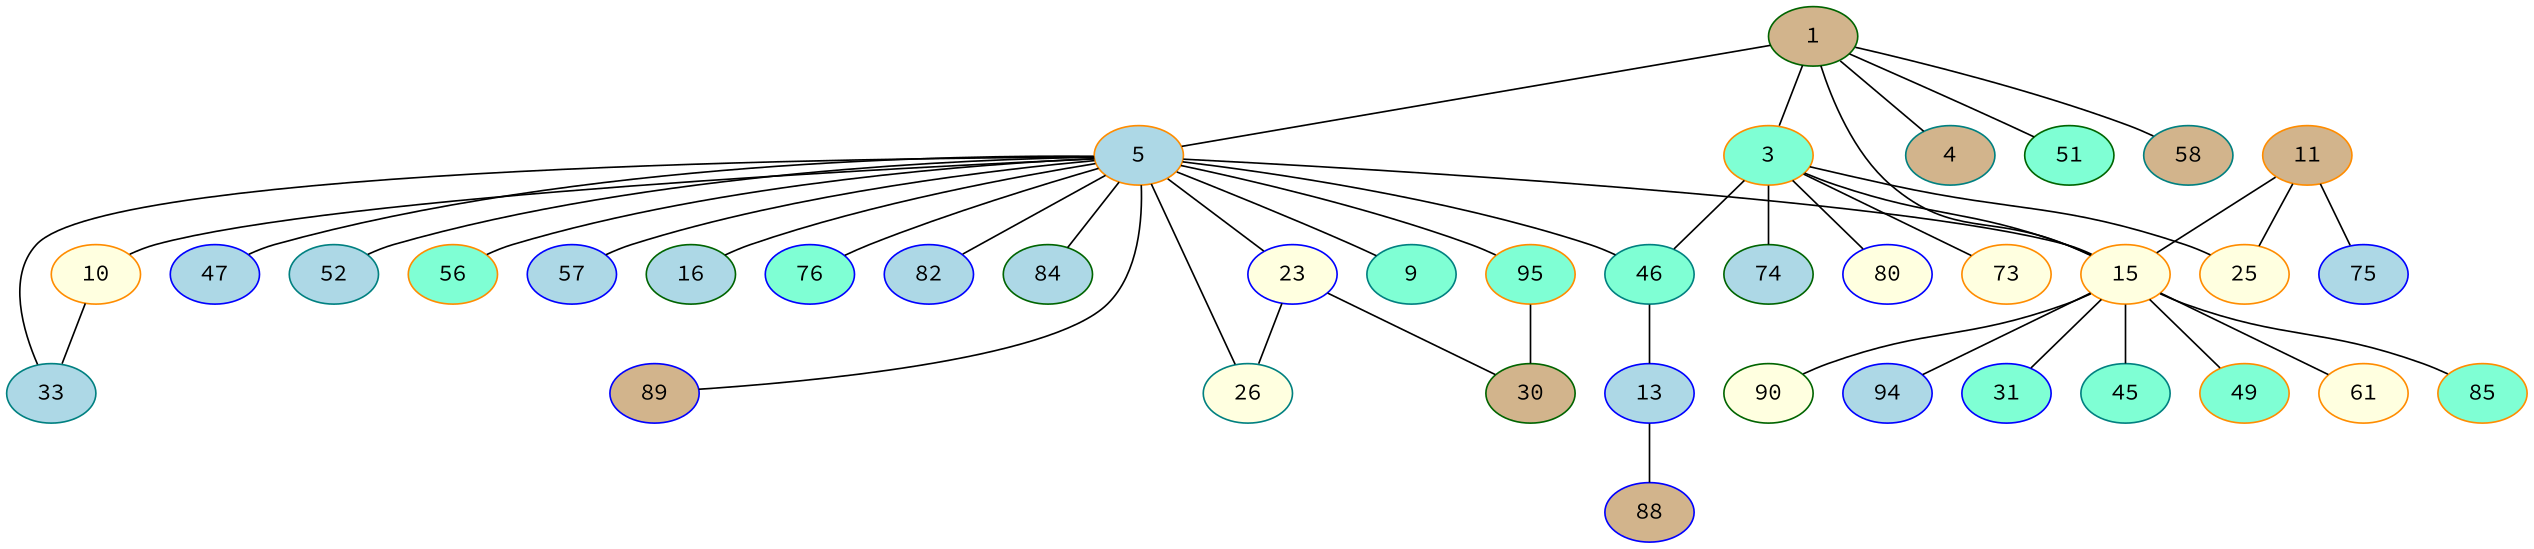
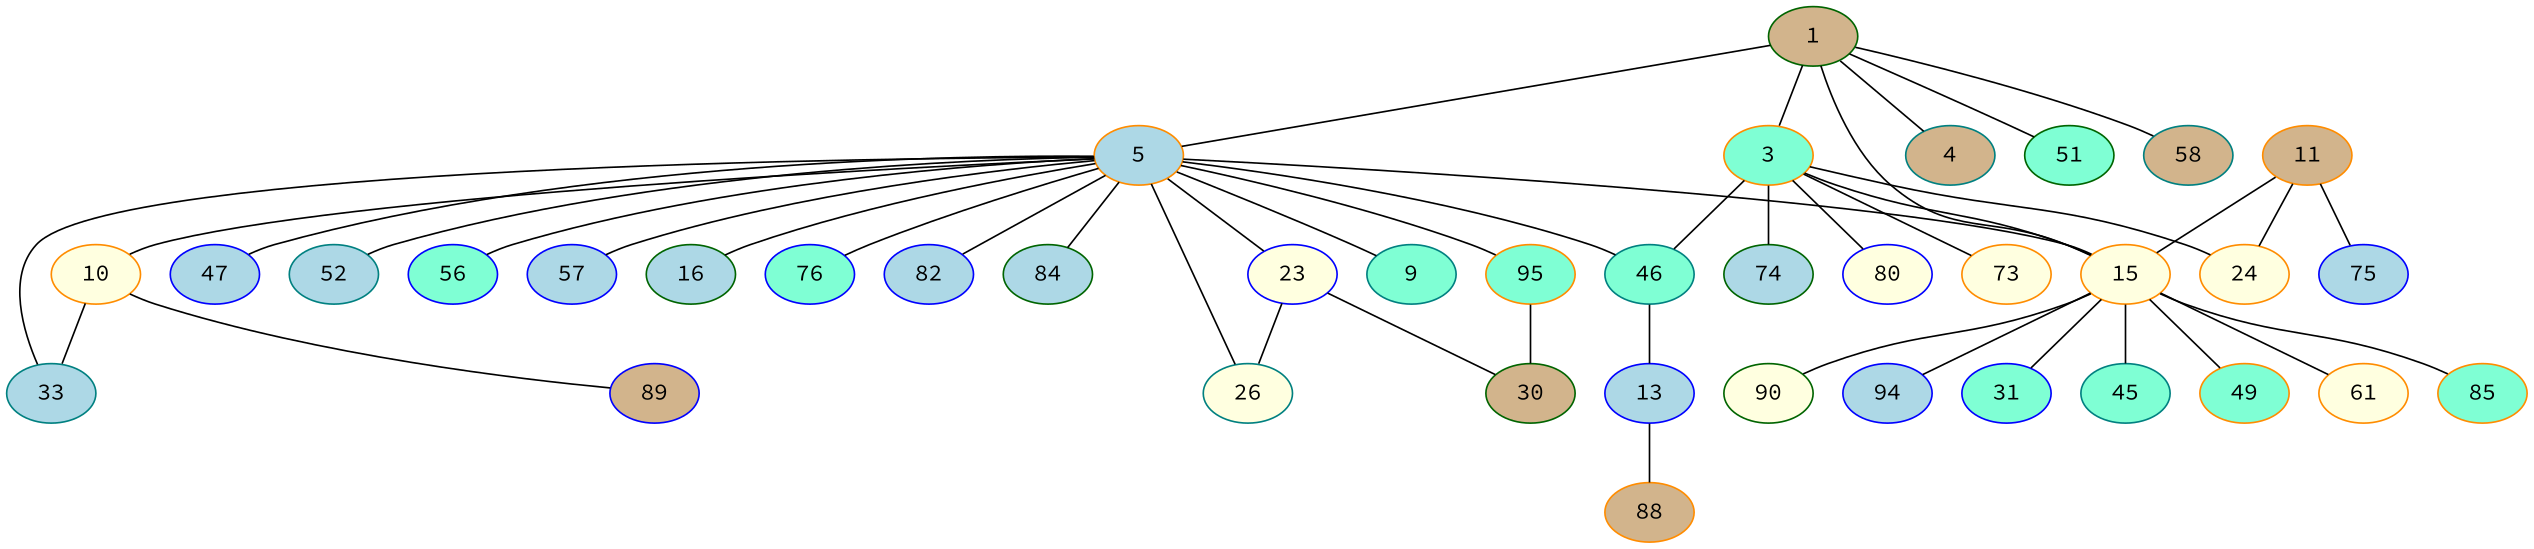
(453, 274) -> (453, 274)
(2244, 274) -> (2244, 274)
(971, 356) -> (367, 355)
(1650, 512) -> (1650, 512)
